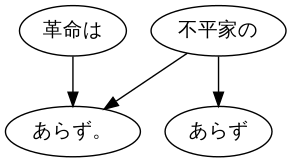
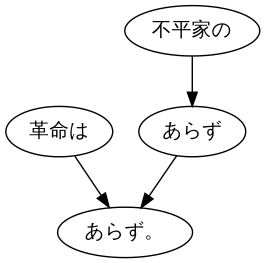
(152, 77) -> (163, 176)
